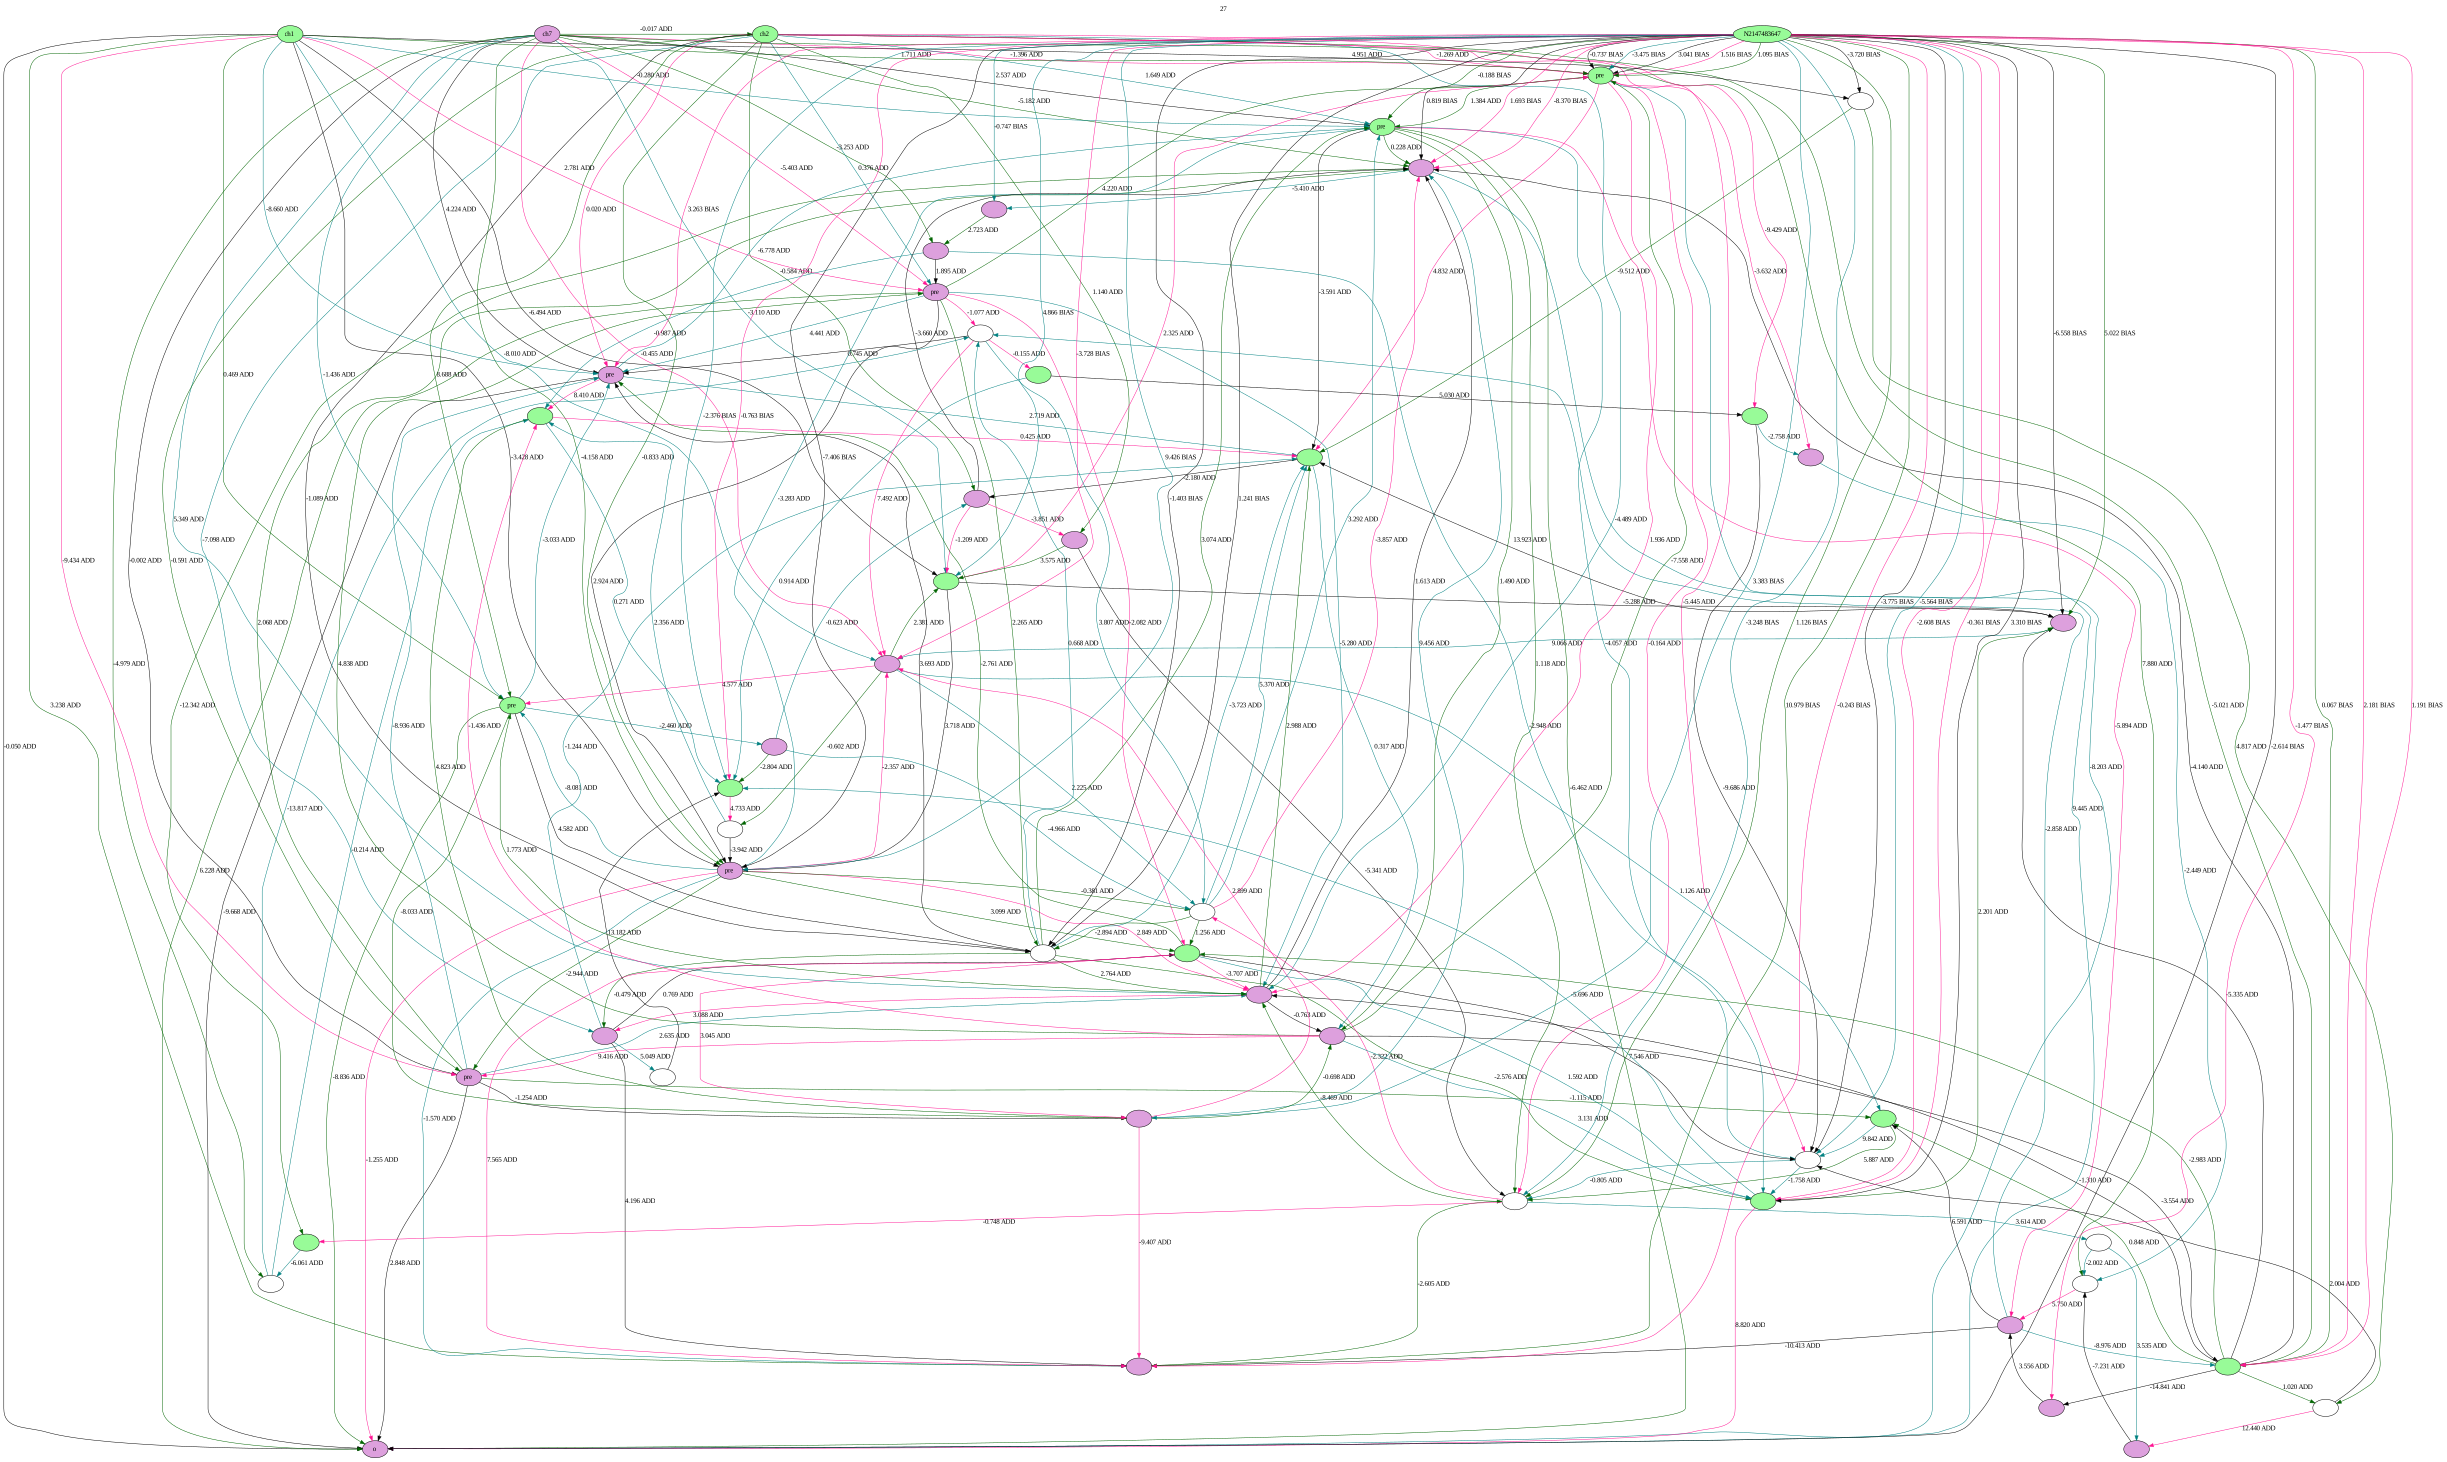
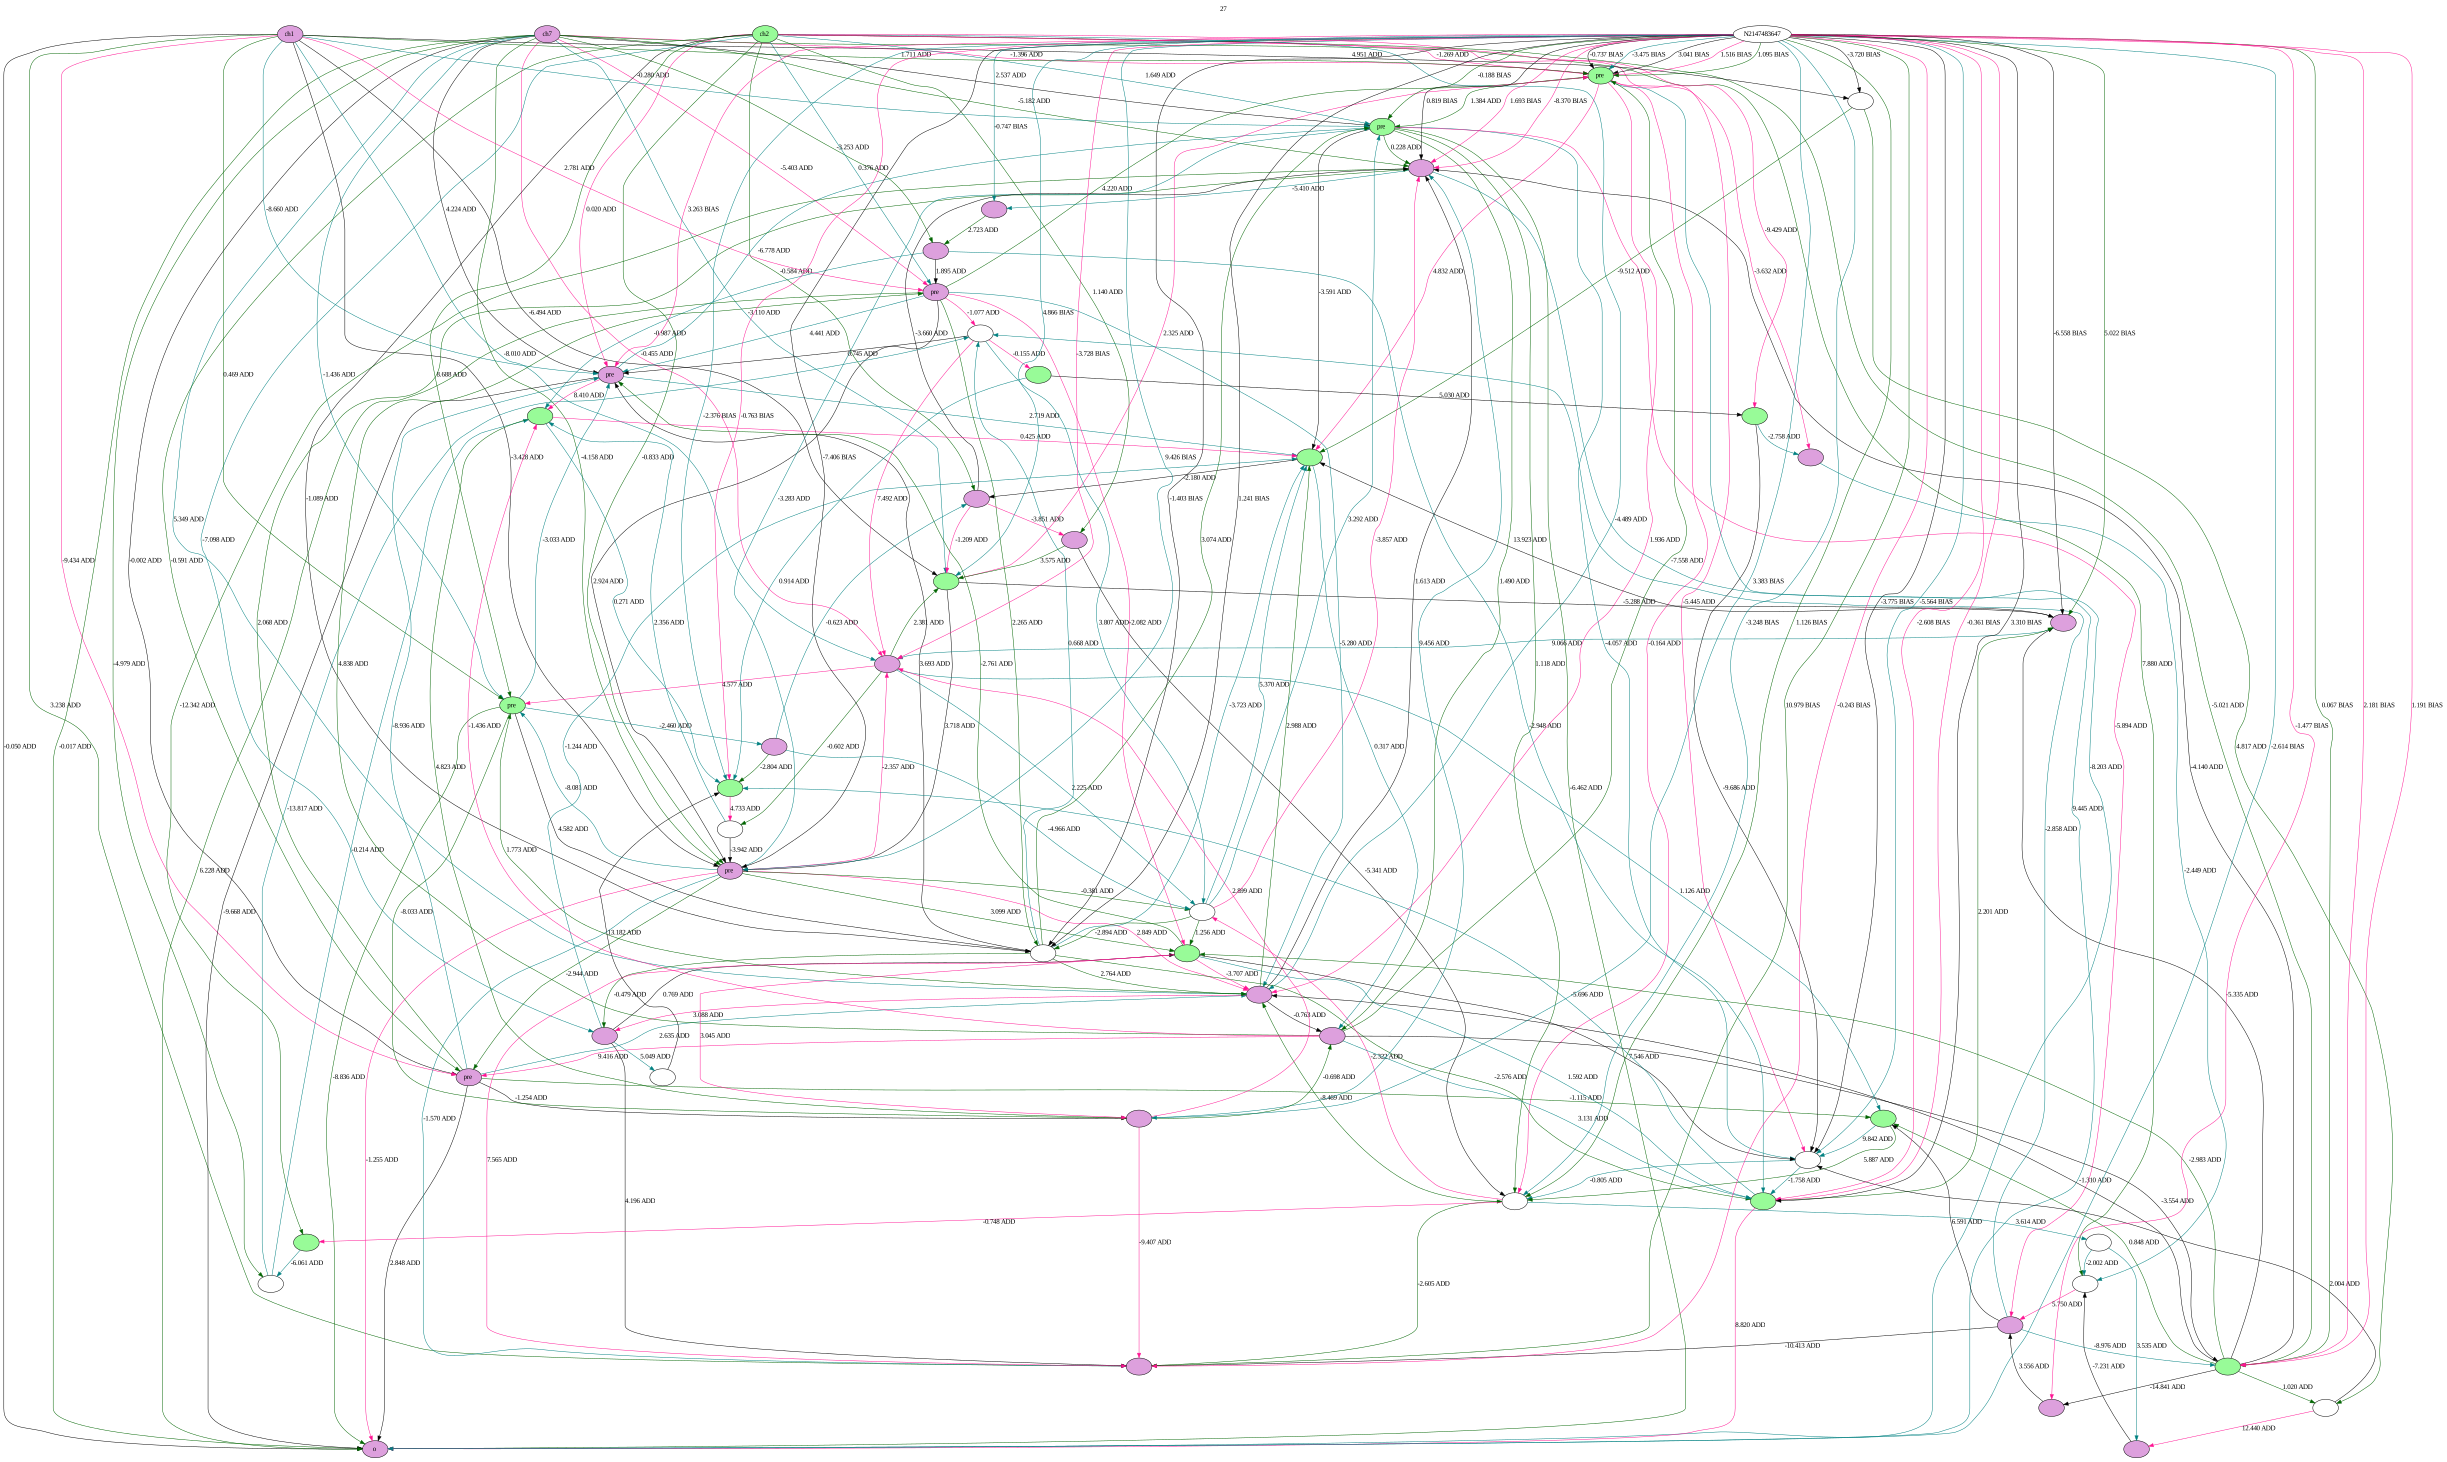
(290, 34) -> (290, 34)
(654, 34) -> (55, 751)
(1762, 34) -> (1762, 34)
(2051, 1285) -> (2051, 1285)
